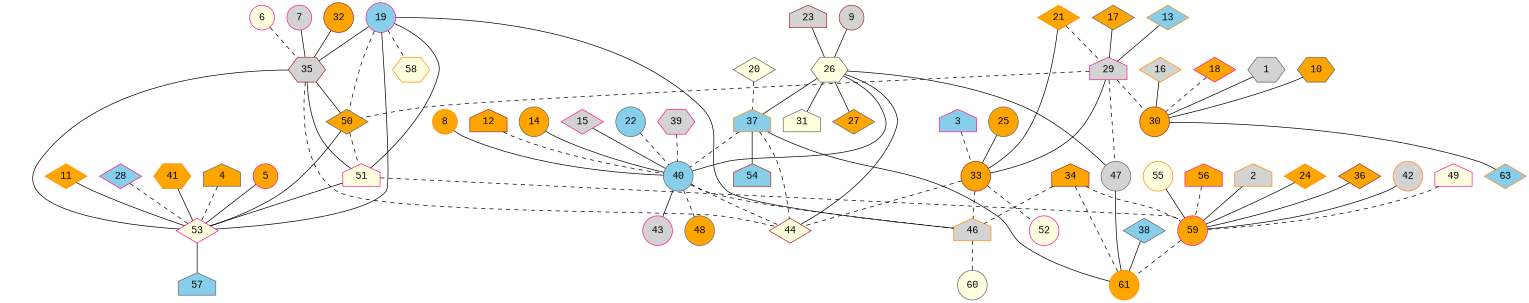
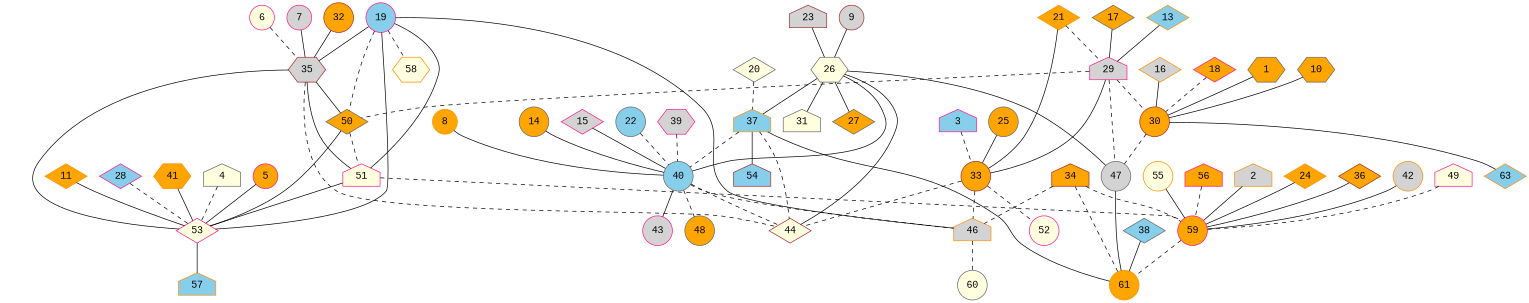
(1266, 70) -> (1266, 70)
(488, 122) -> none
none -> (1135, 149)
(222, 176) -> (222, 176)
(197, 285) -> (197, 285)
